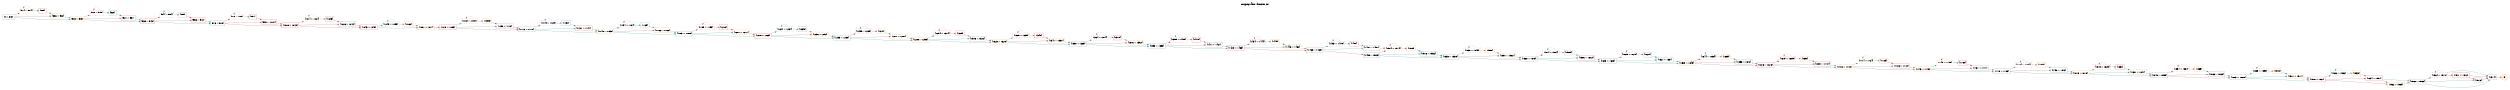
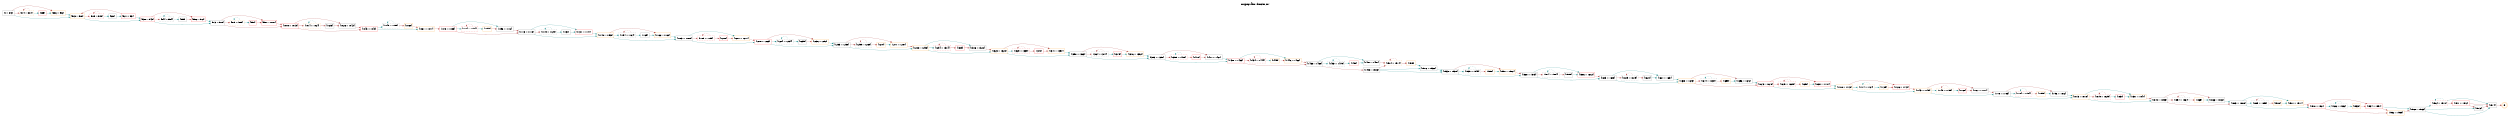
(102, 19) -> (102, 9)
